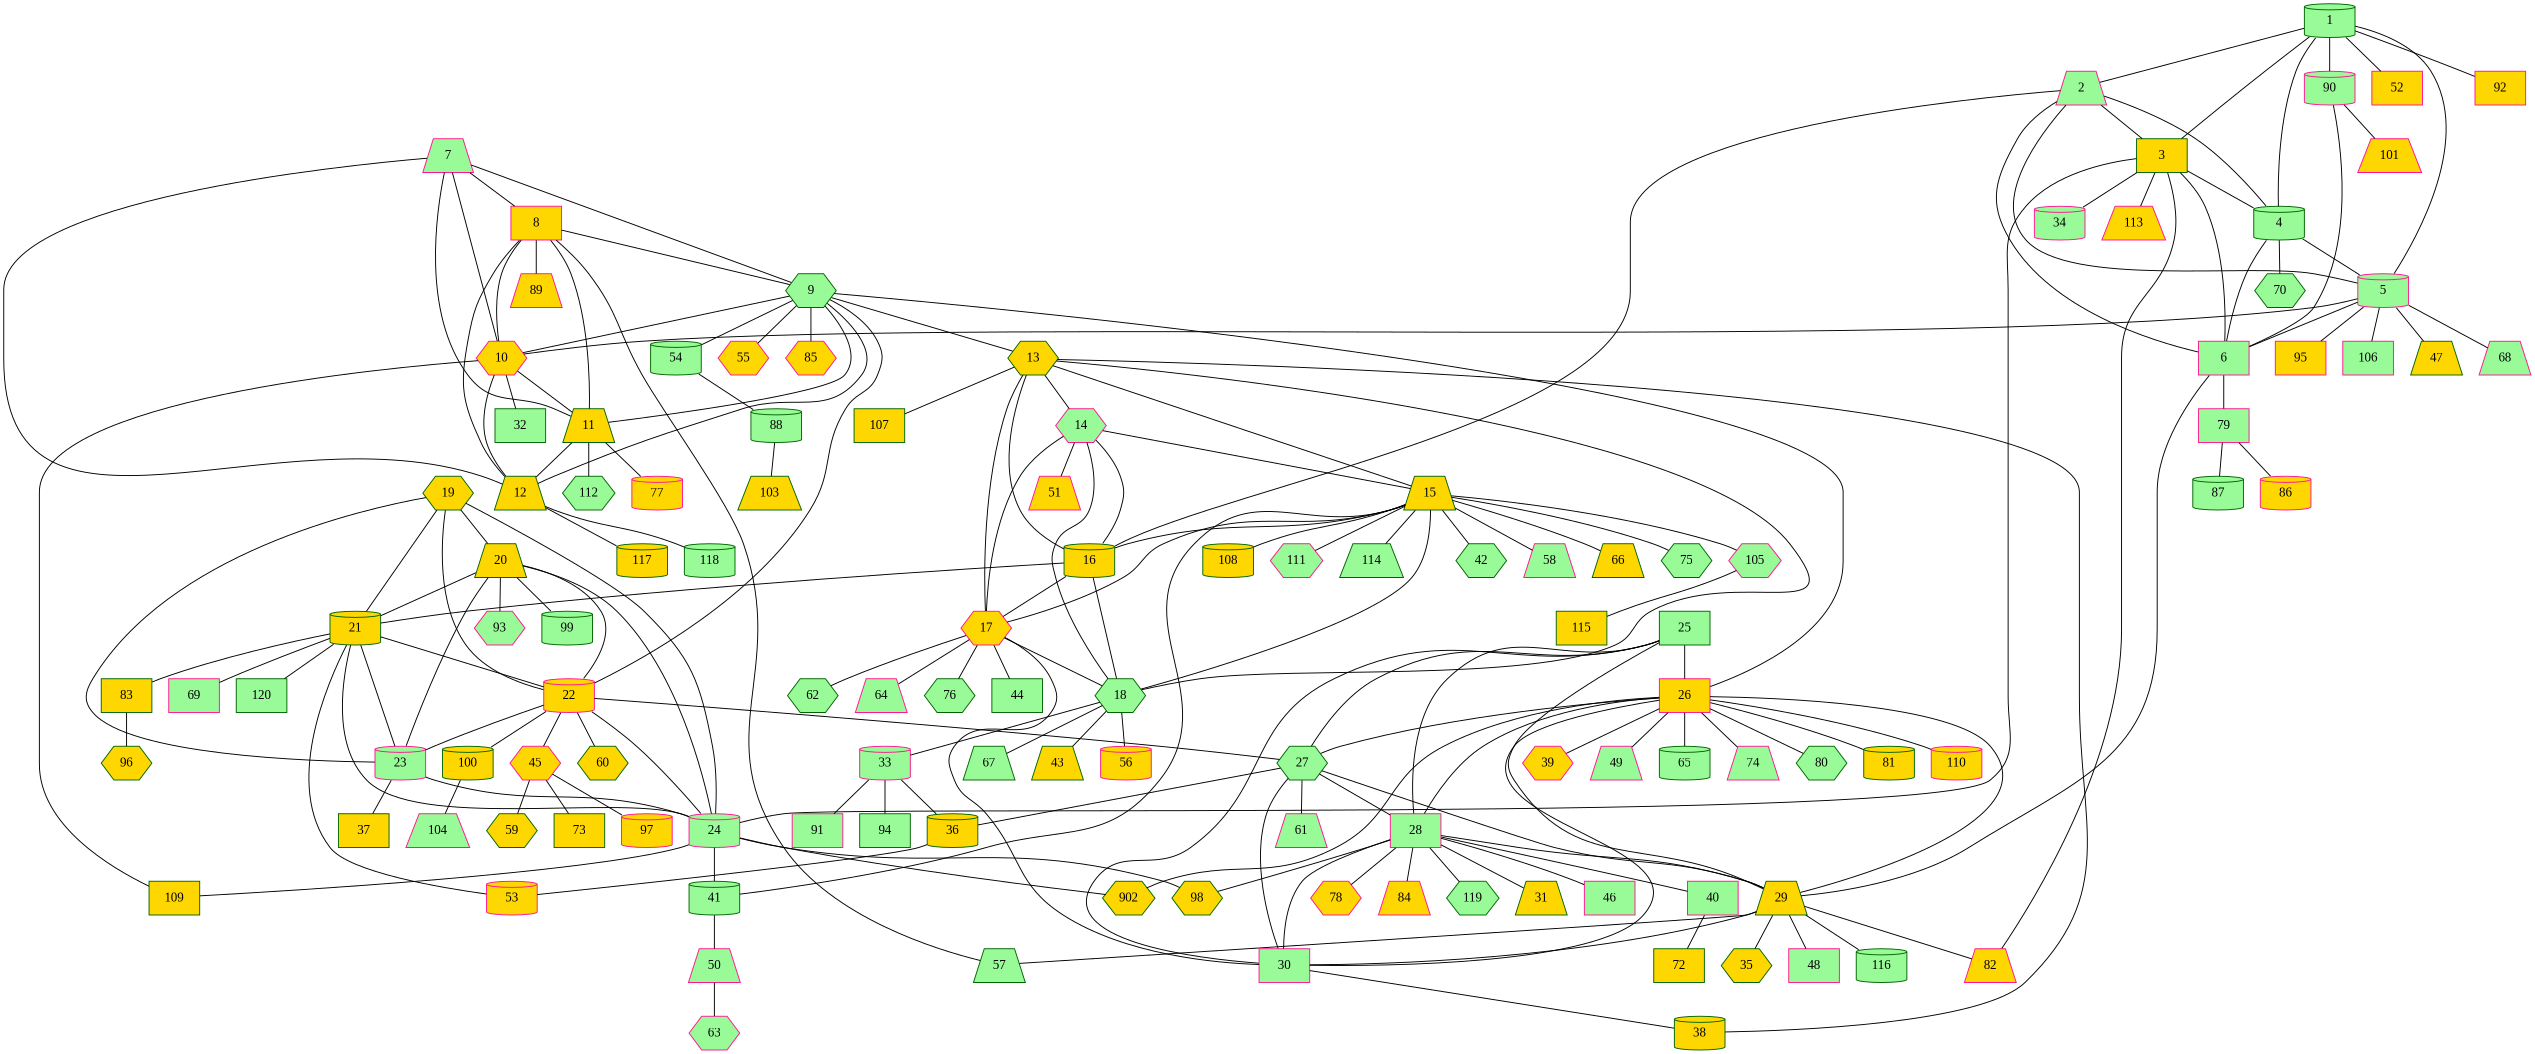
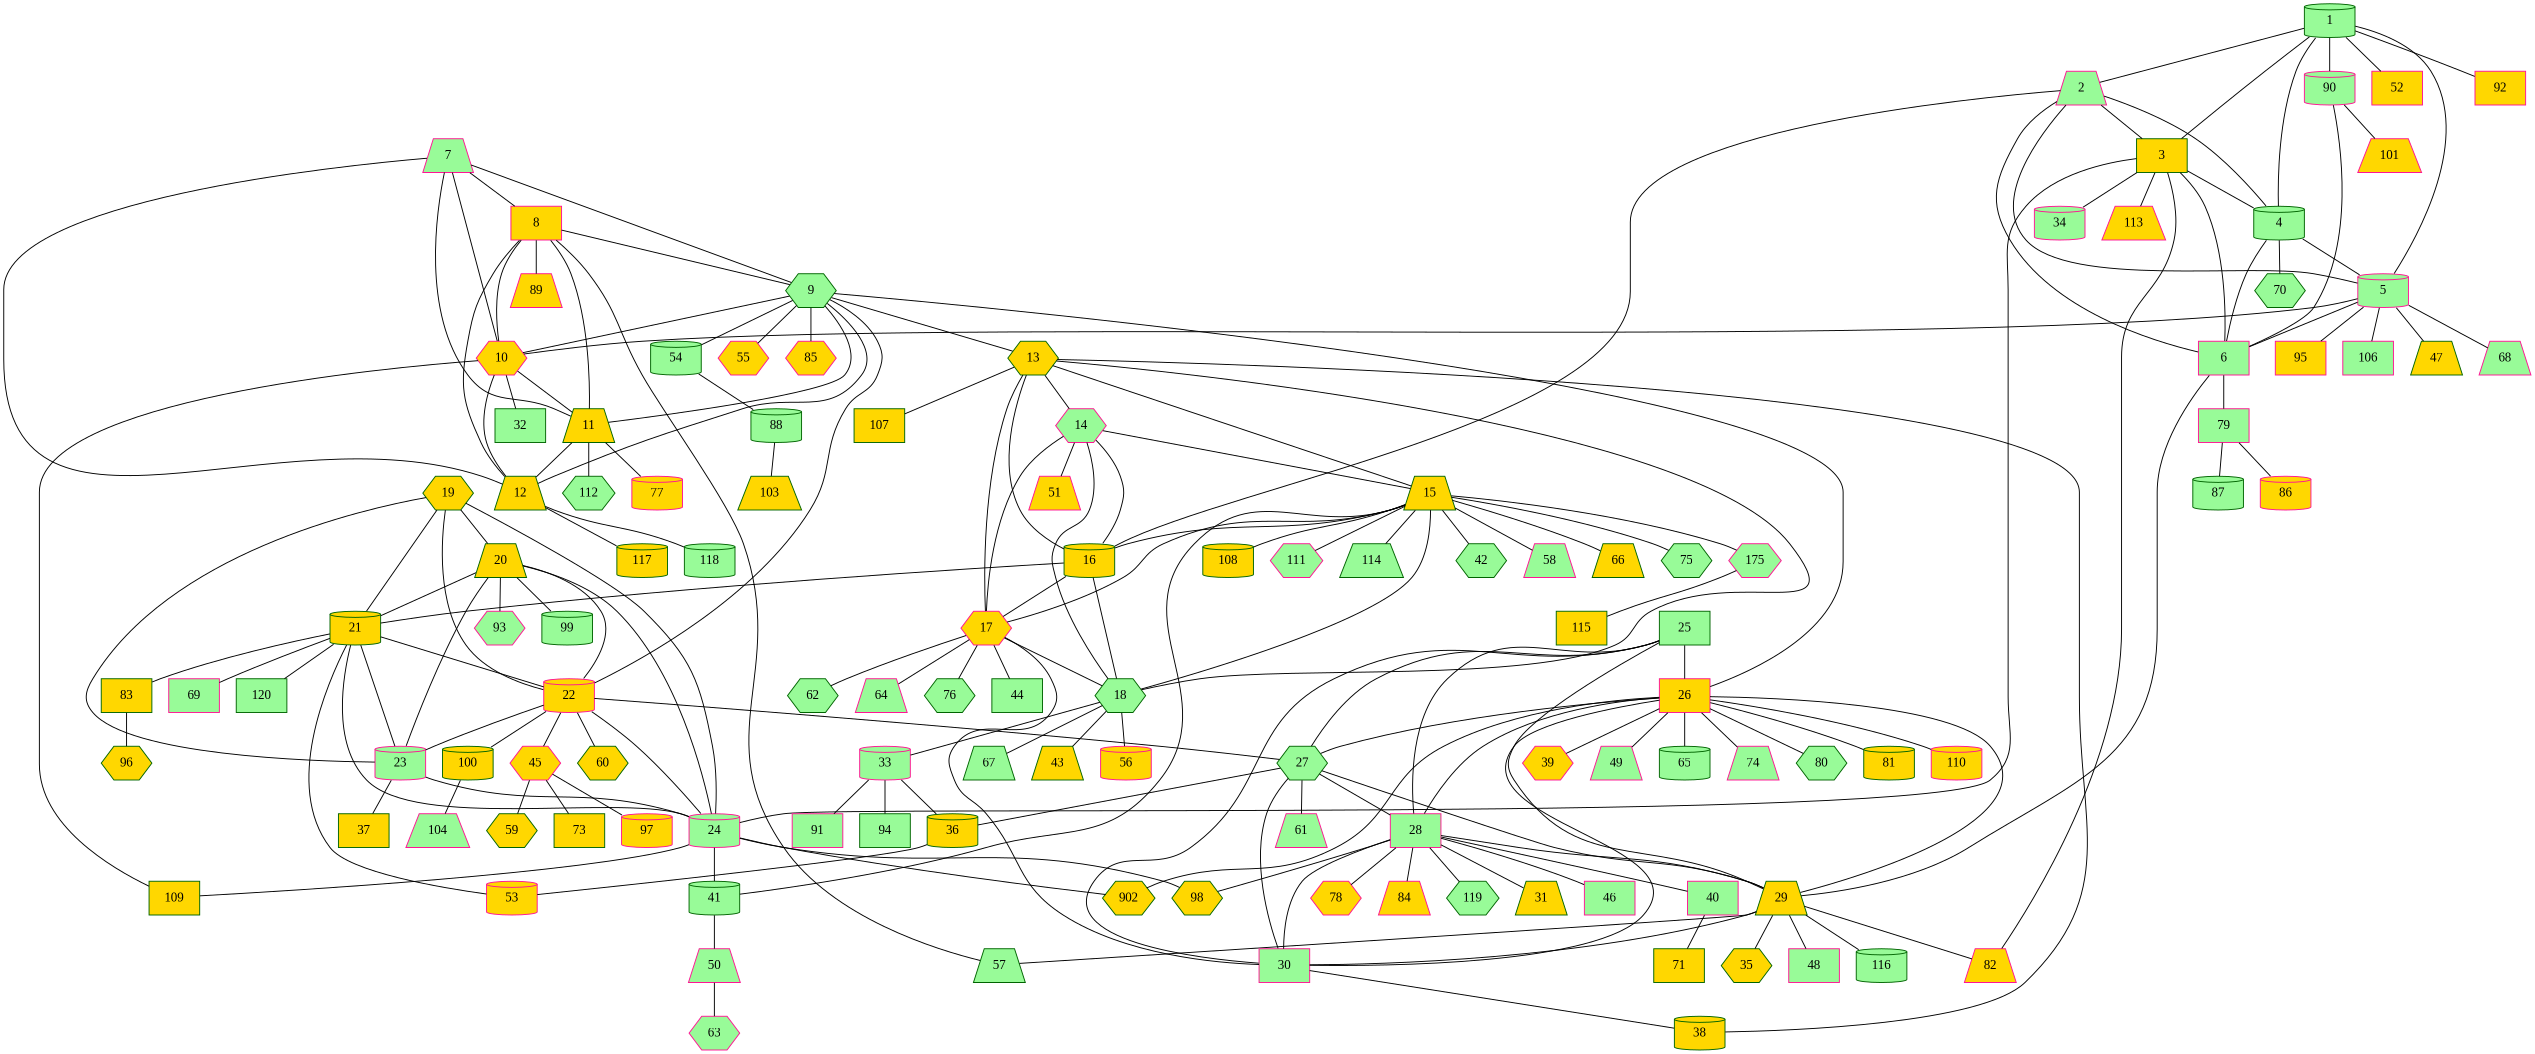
(1755, 561) -> (1755, 561)
(1679, 966) -> (1679, 966)
